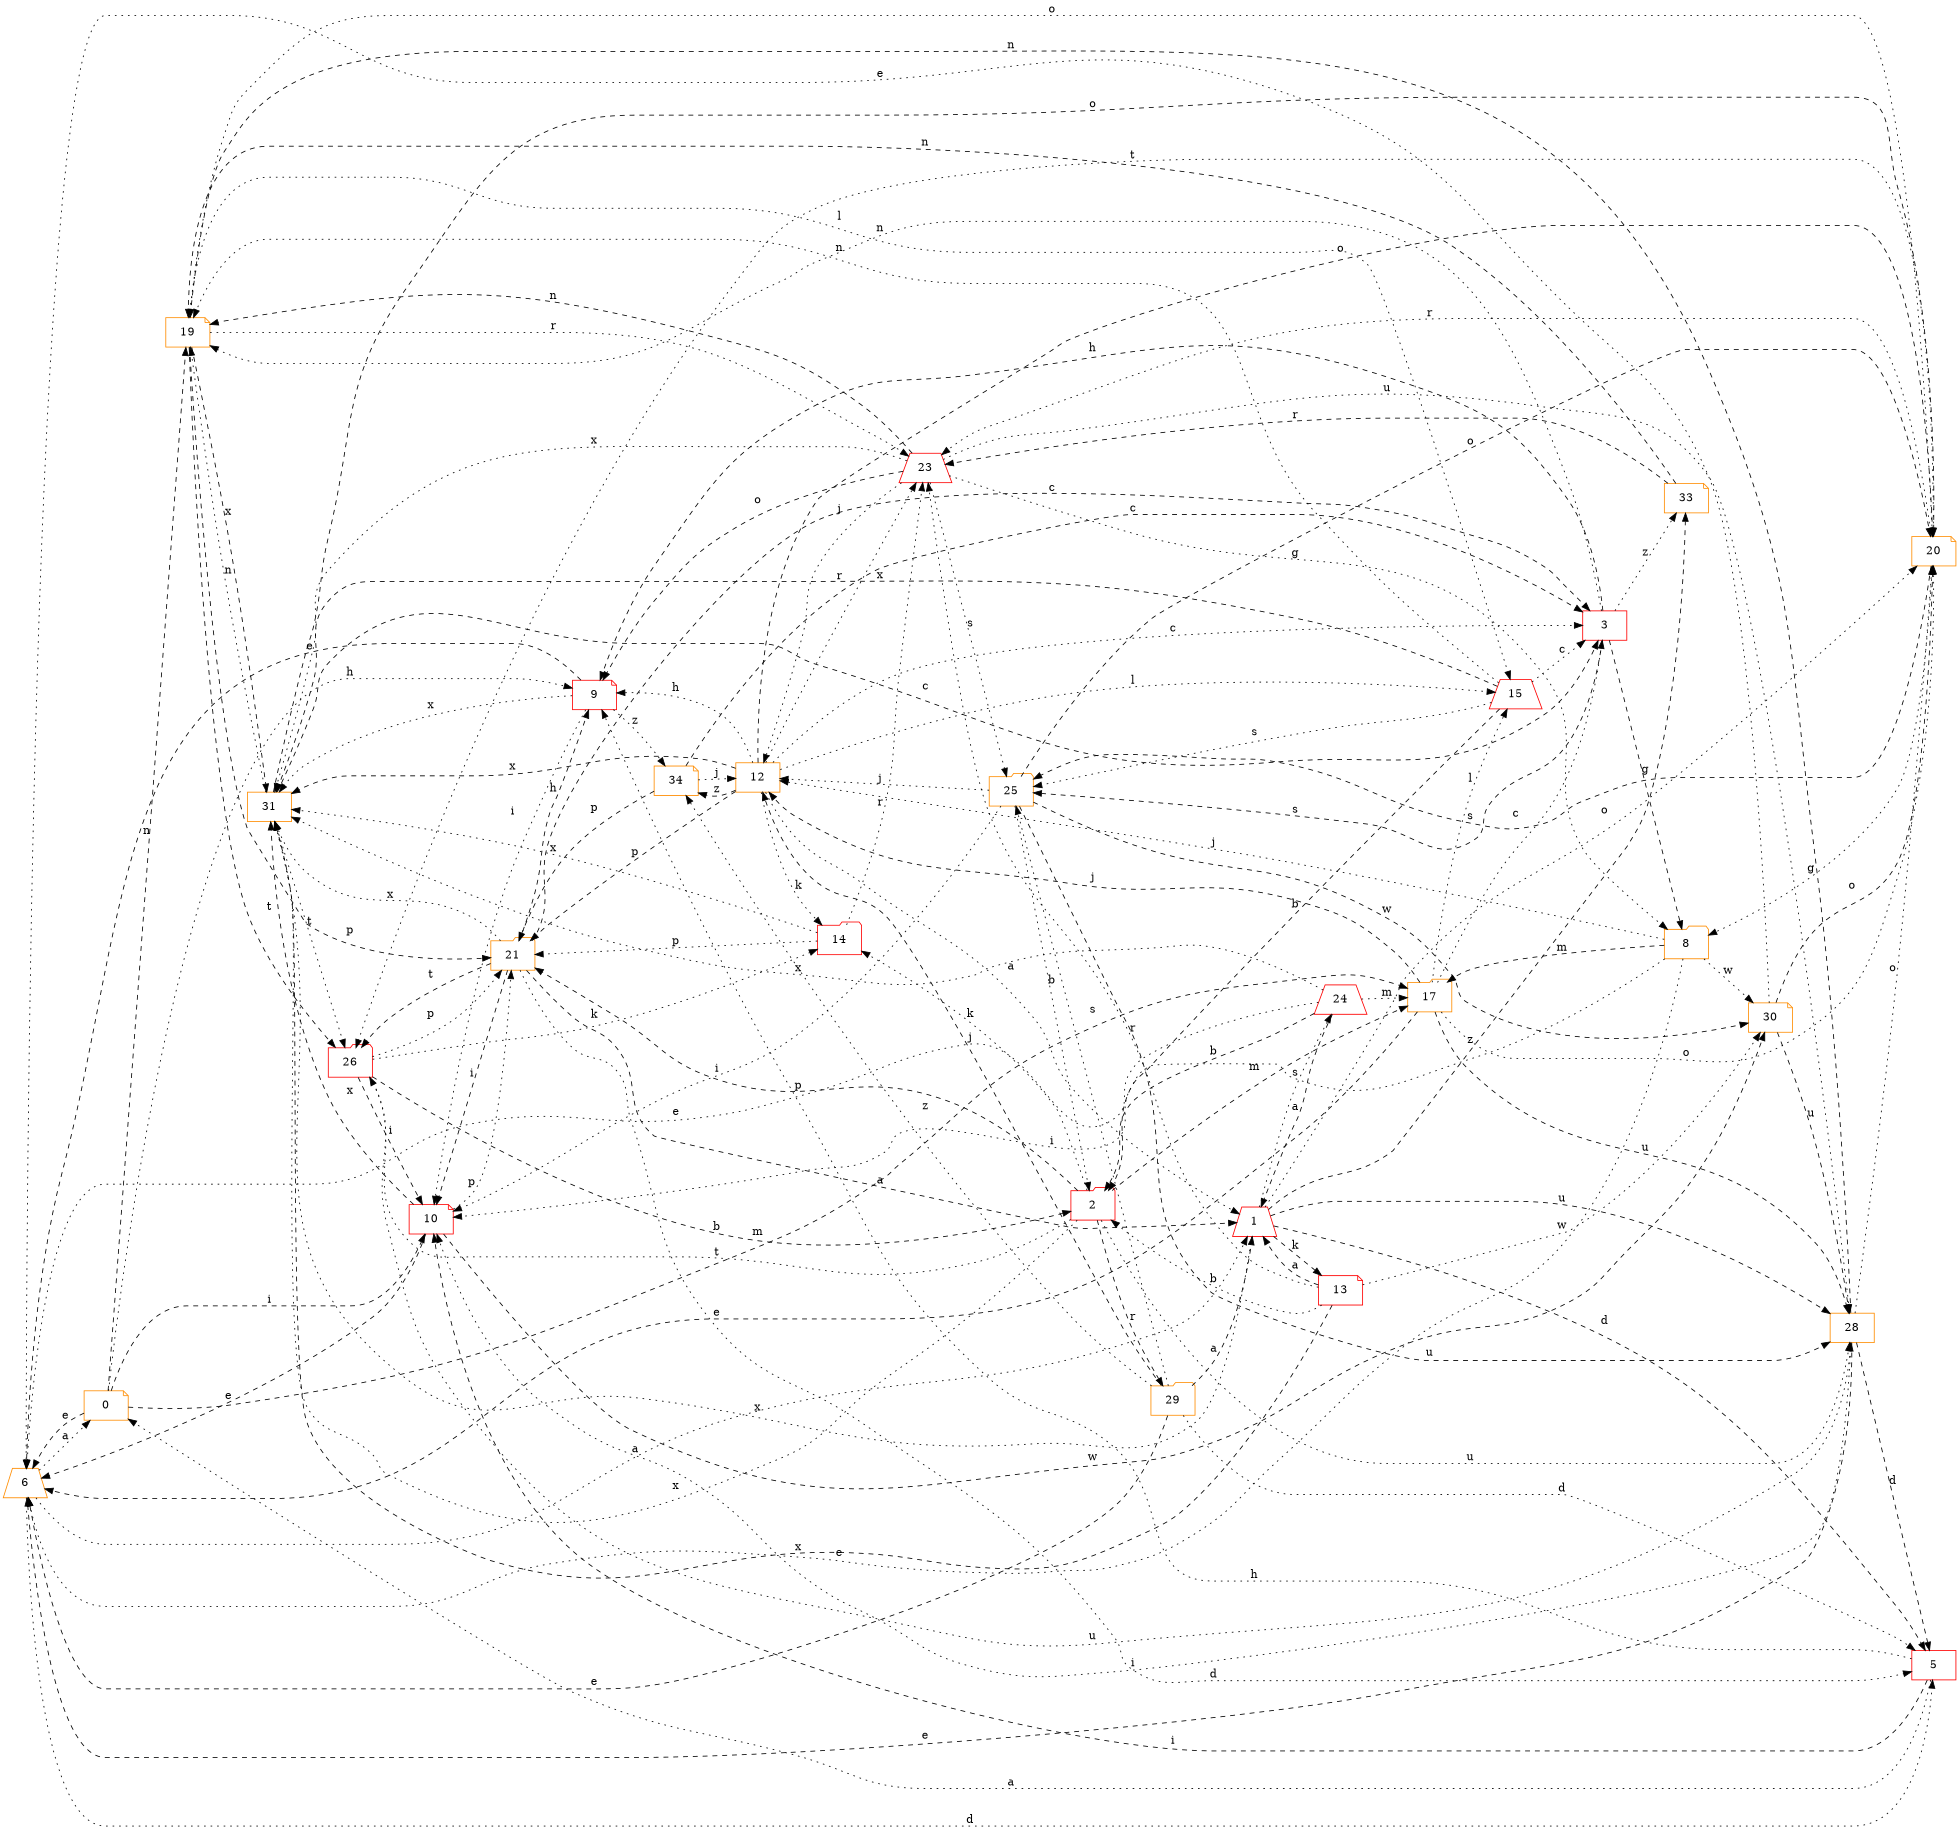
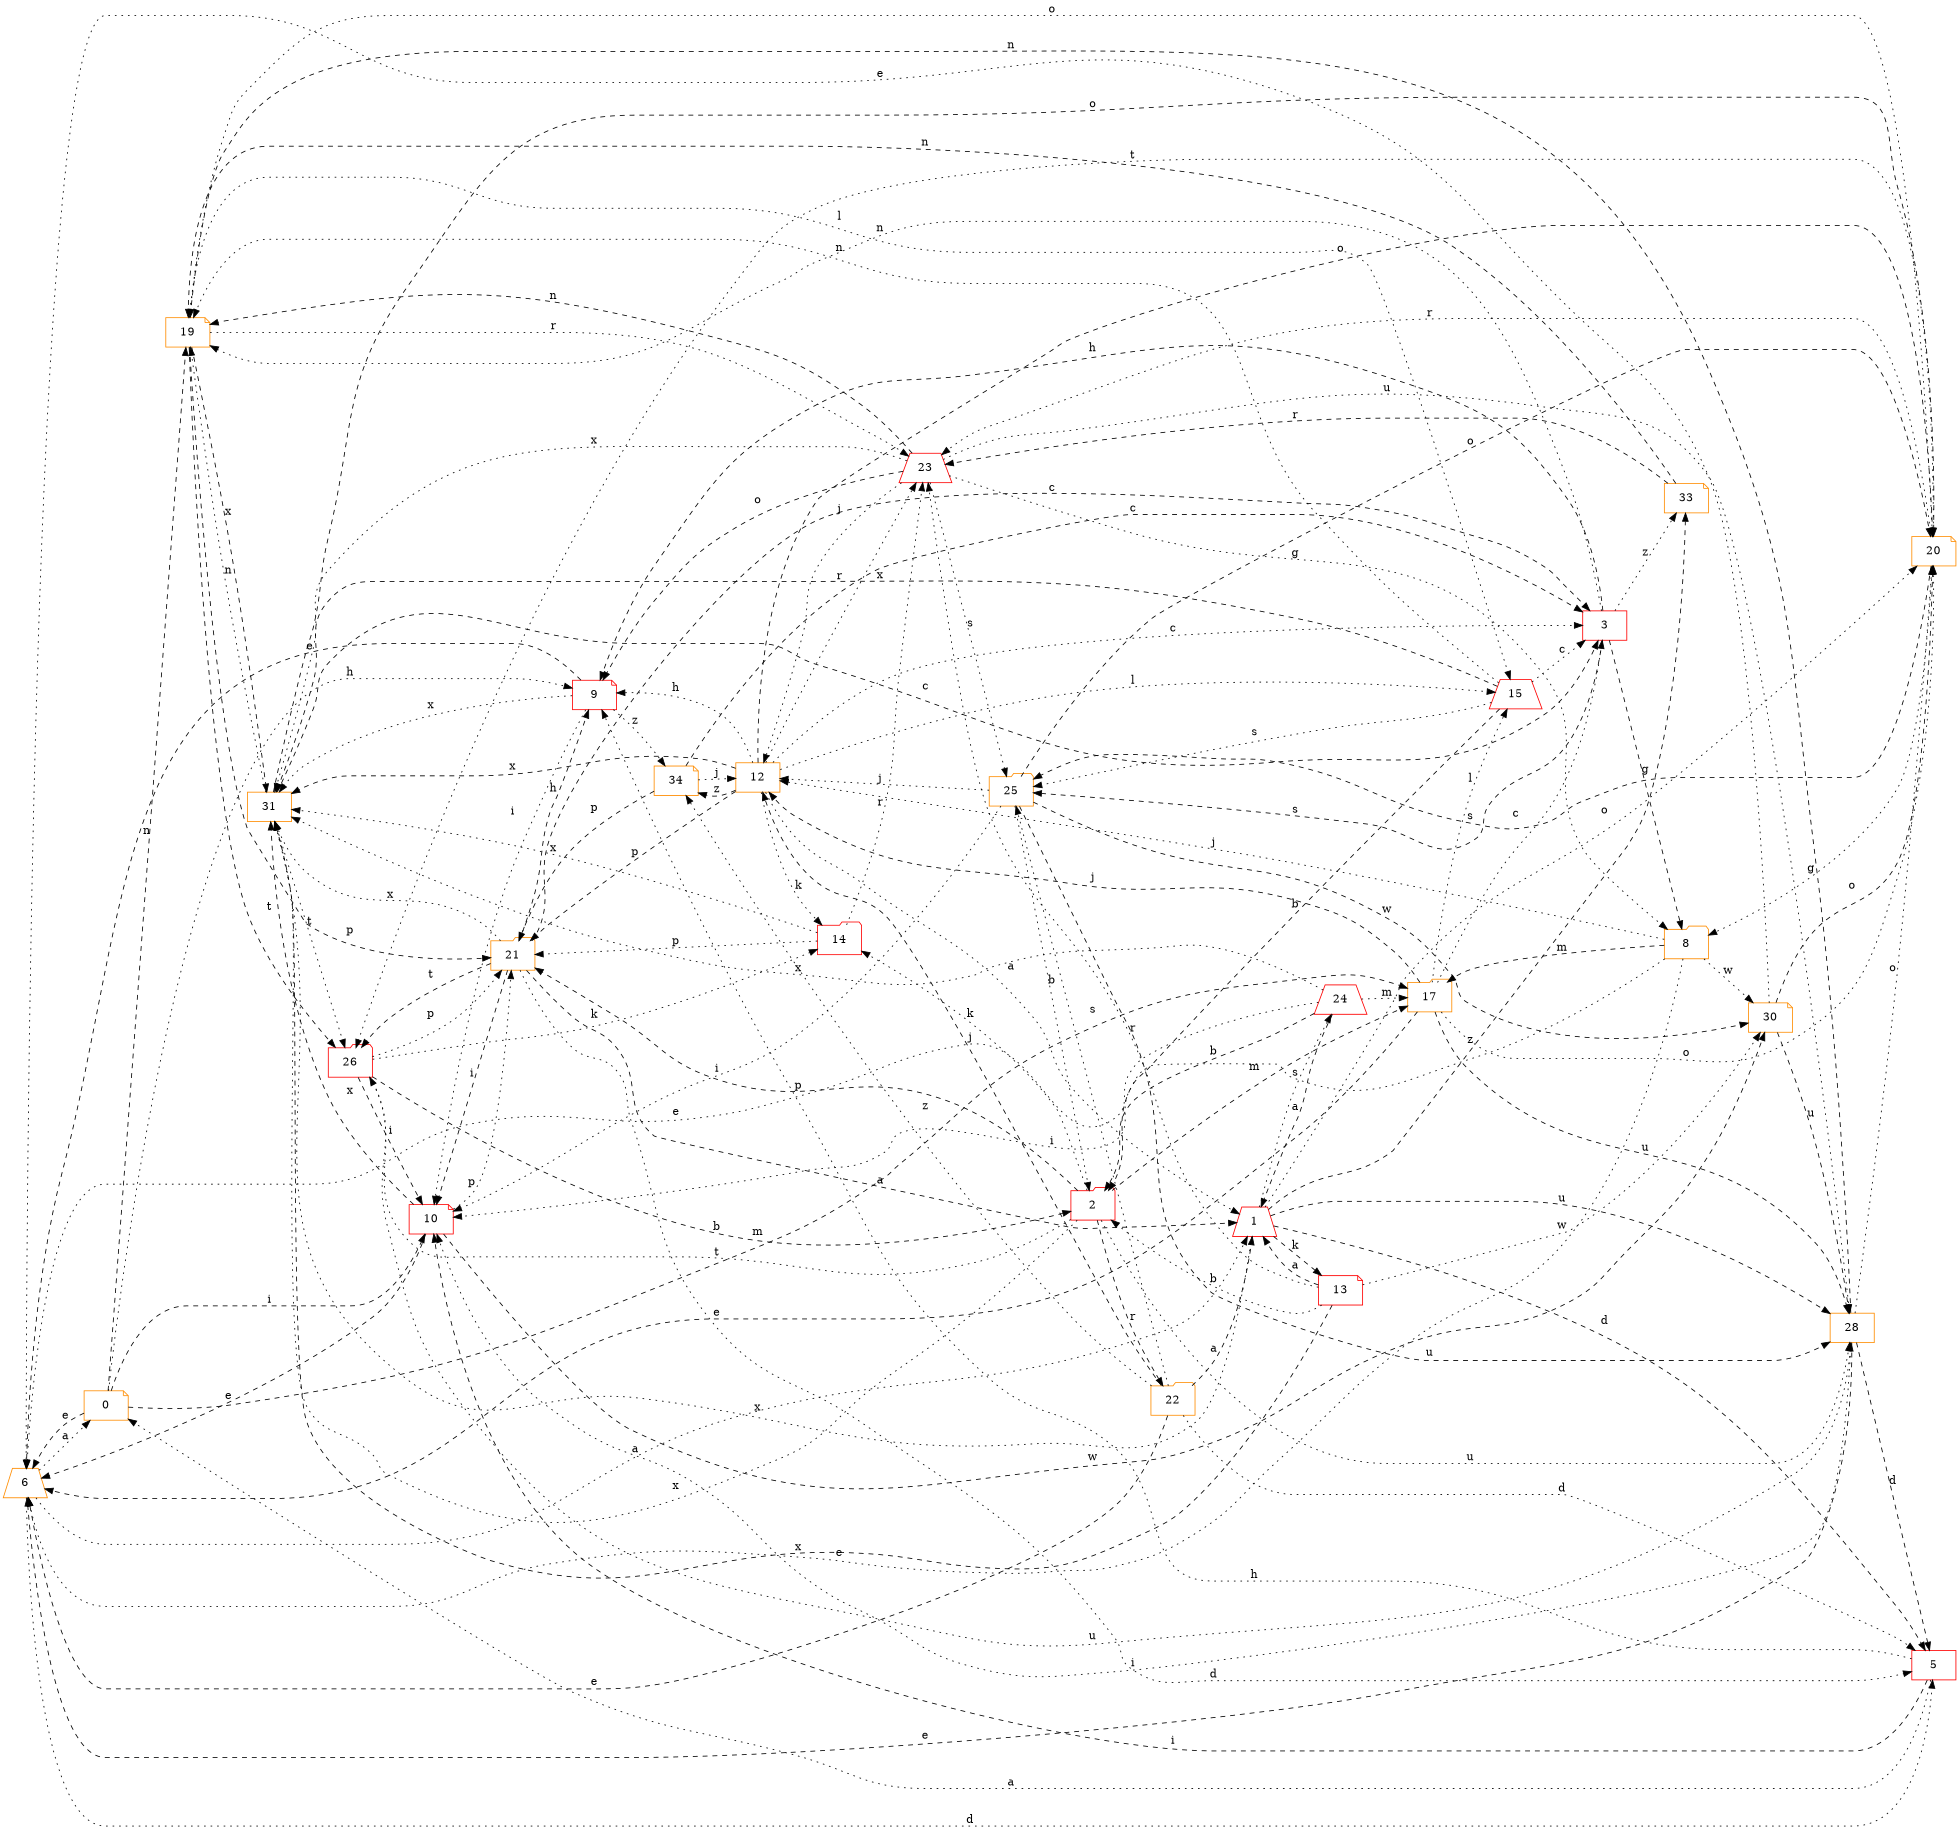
(1173, 1401) -> (1173, 1401)
